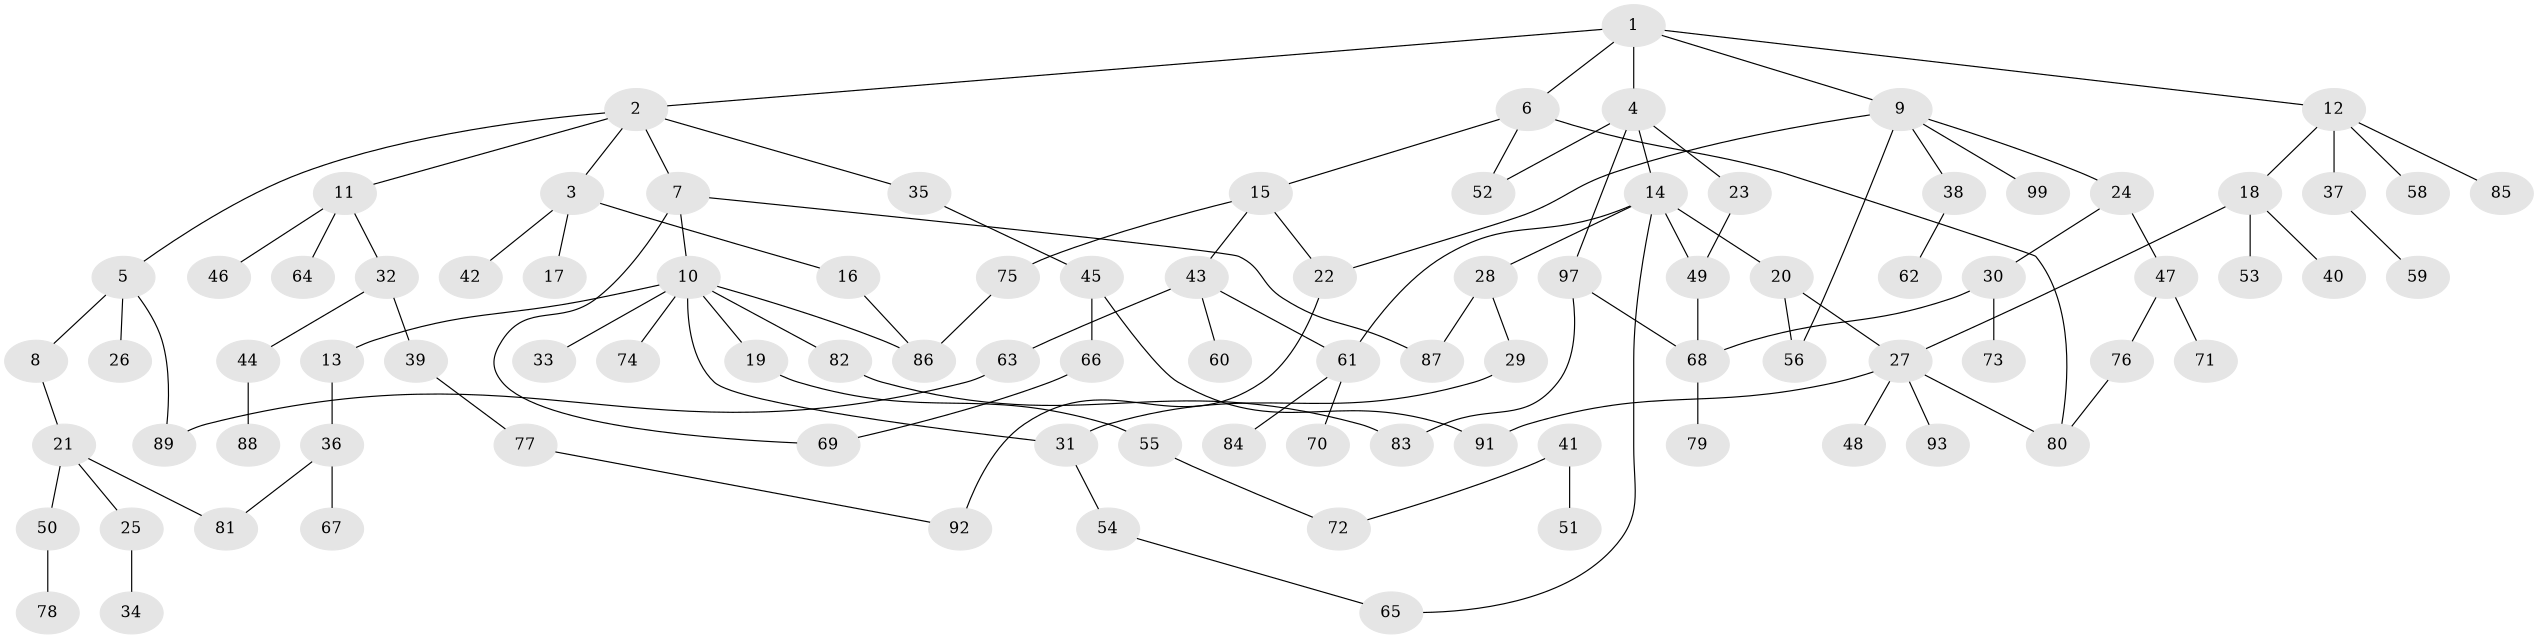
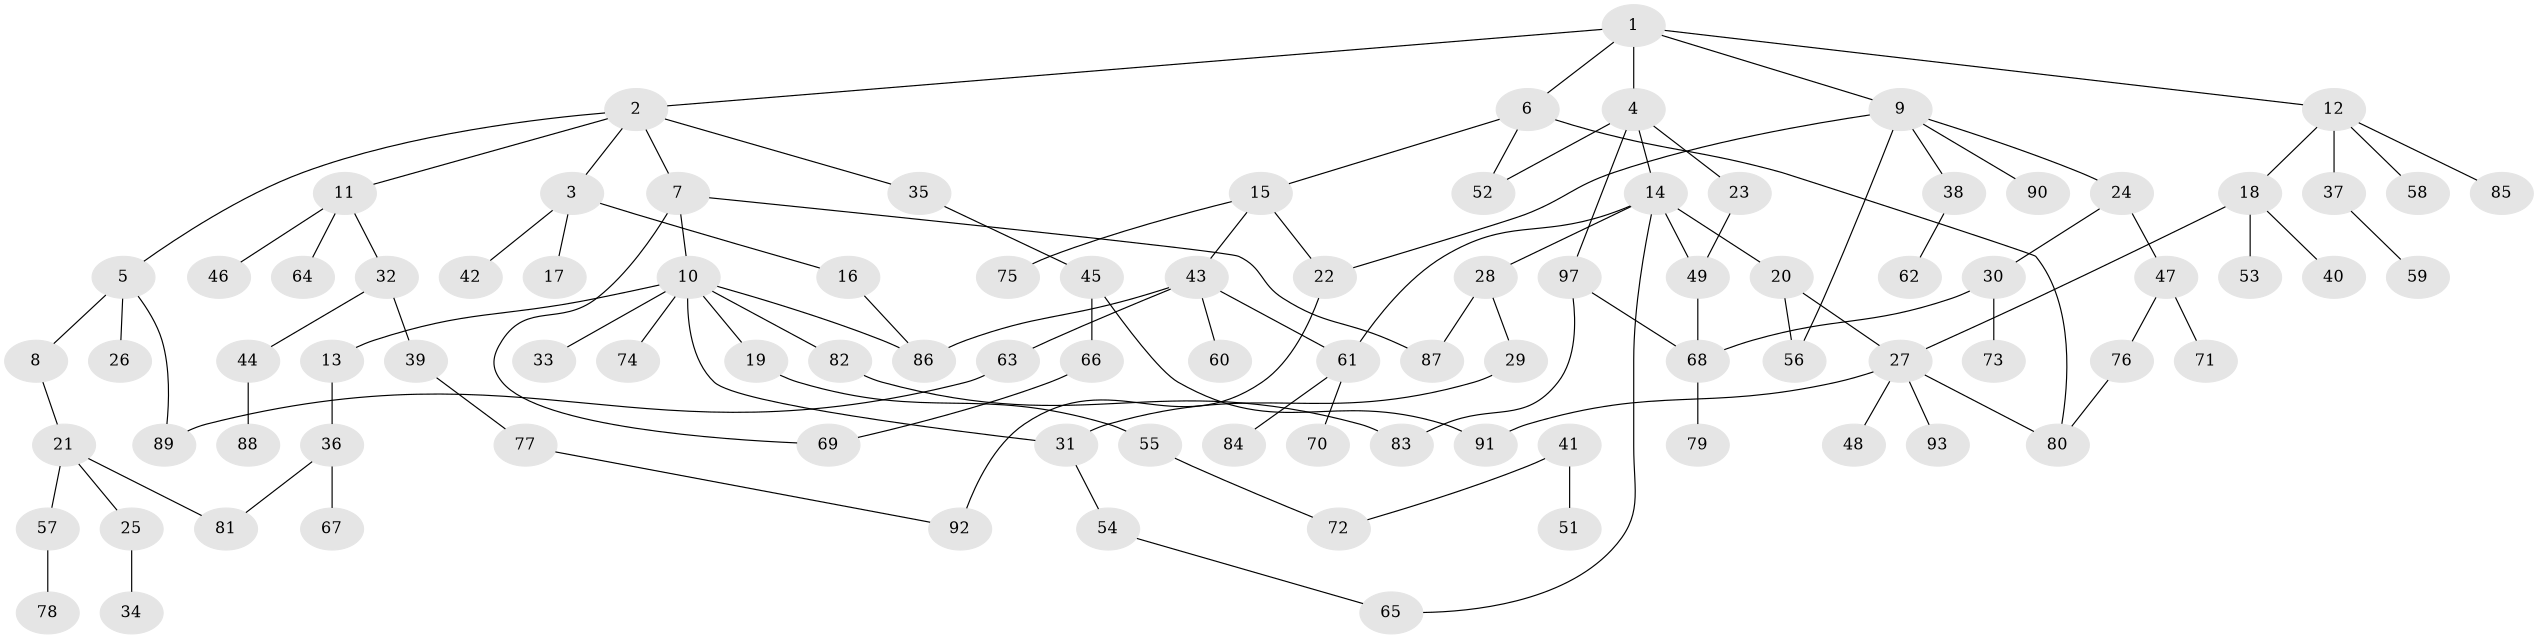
(2038, 193) -> (2038, 193)
(966, 319) -> (1058, 316)
(48, 529) -> (48, 529)
